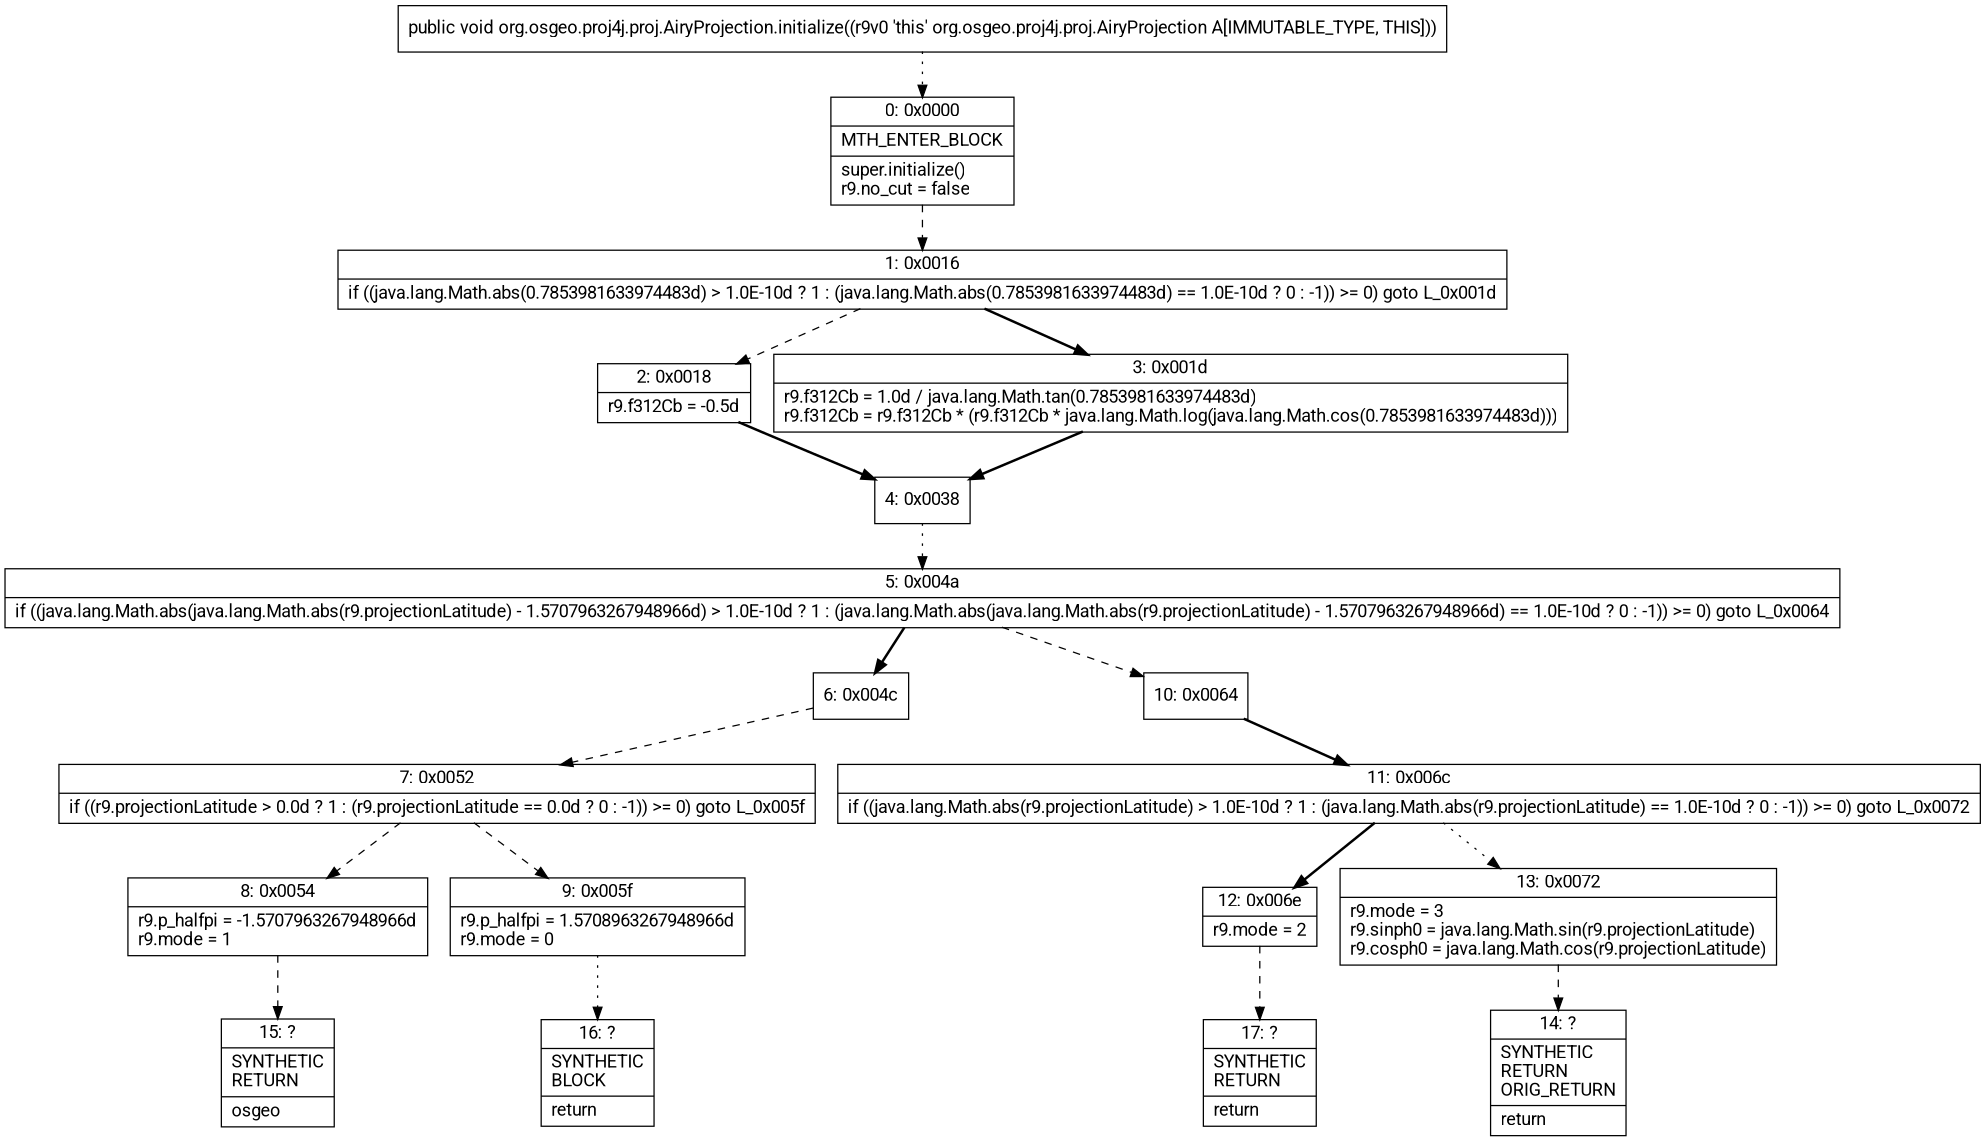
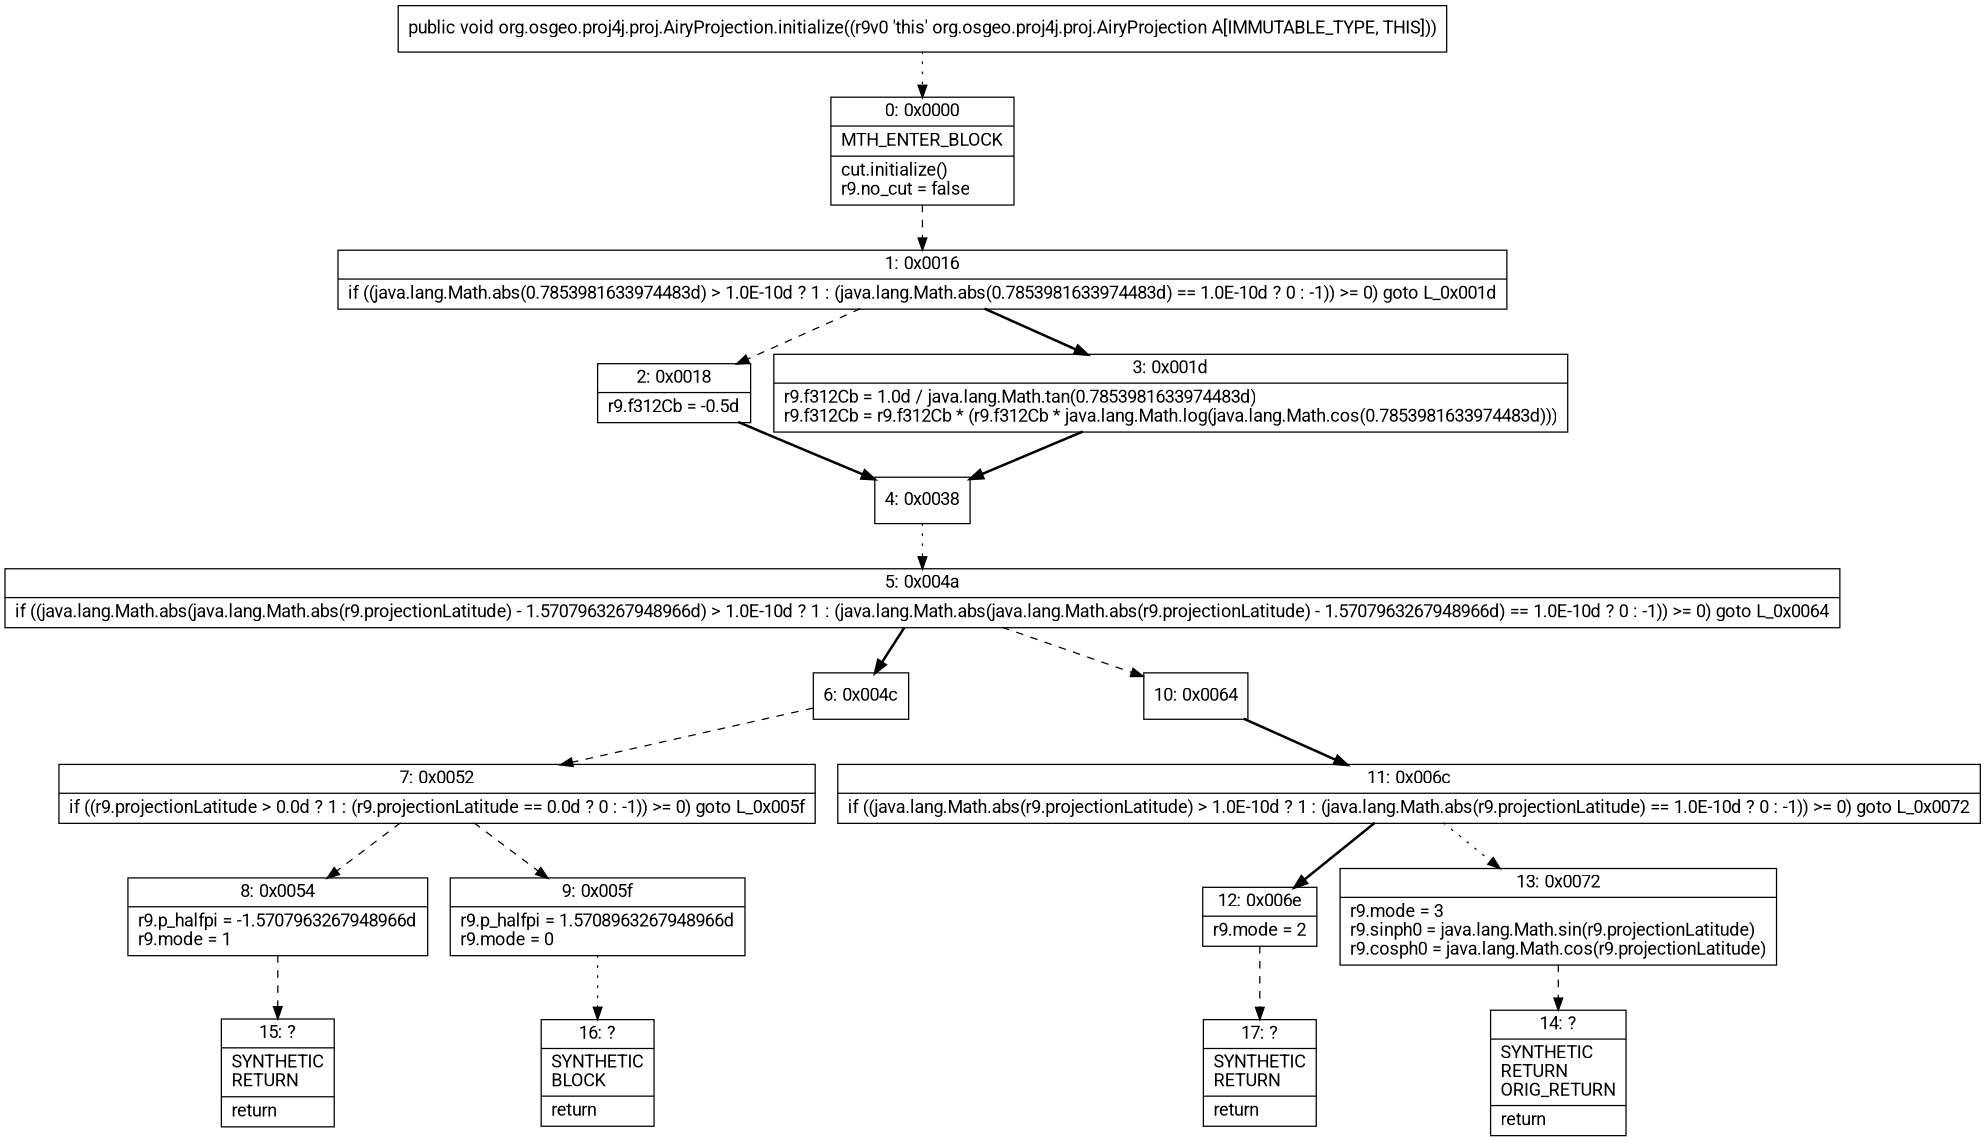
(904, 171) -> (894, 171)
(256, 1111) -> (255, 1111)
